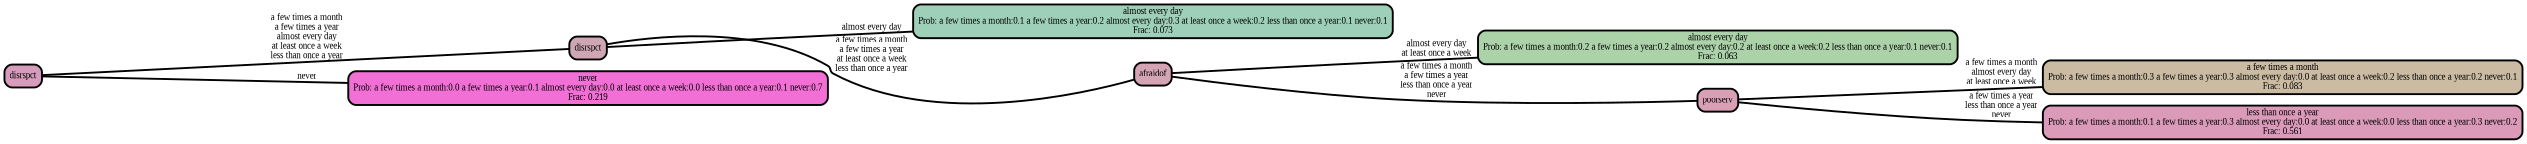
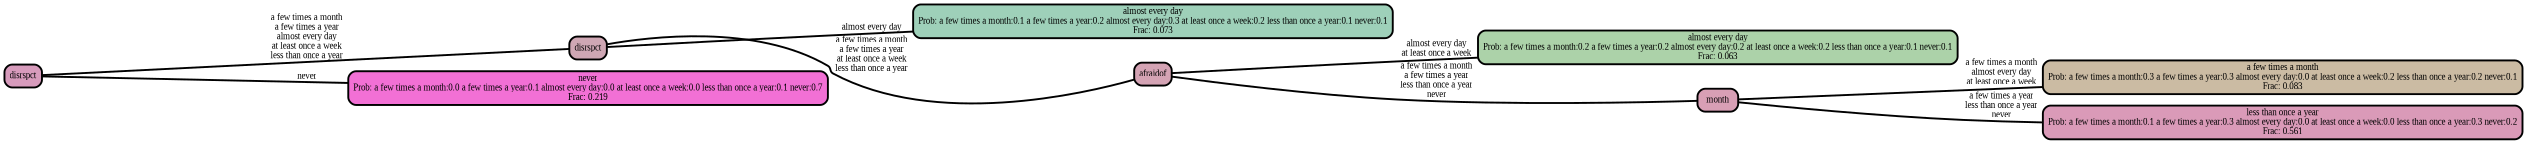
(1718, 100) -> (1718, 100)
